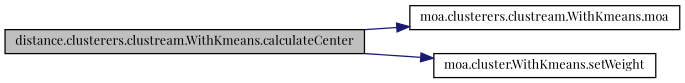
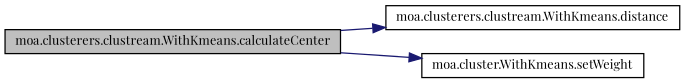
(545, 18) -> (533, 18)
(185, 42) -> (173, 42)
